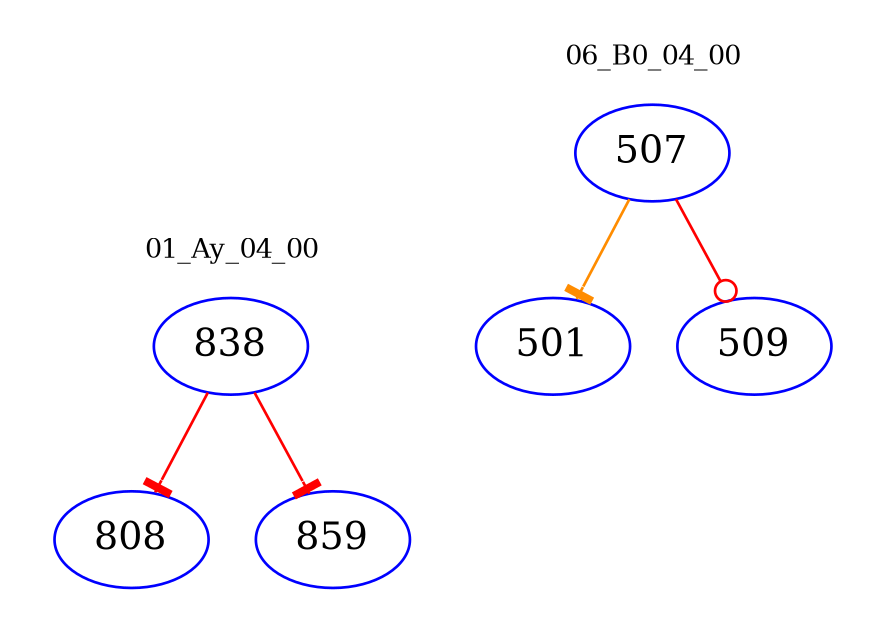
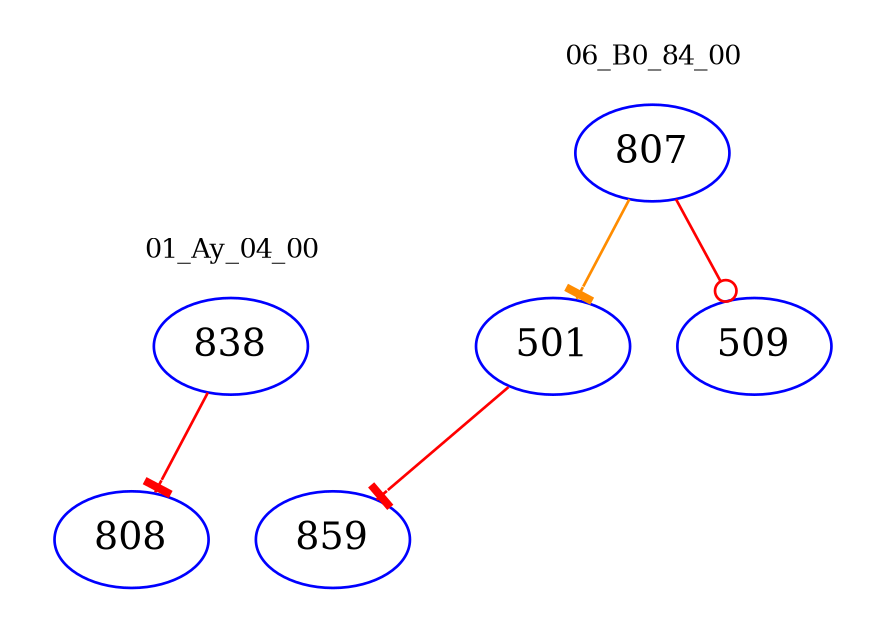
(654, 58) -> (654, 58)
(652, 153) -> (652, 153)
(279, 437) -> (451, 436)
